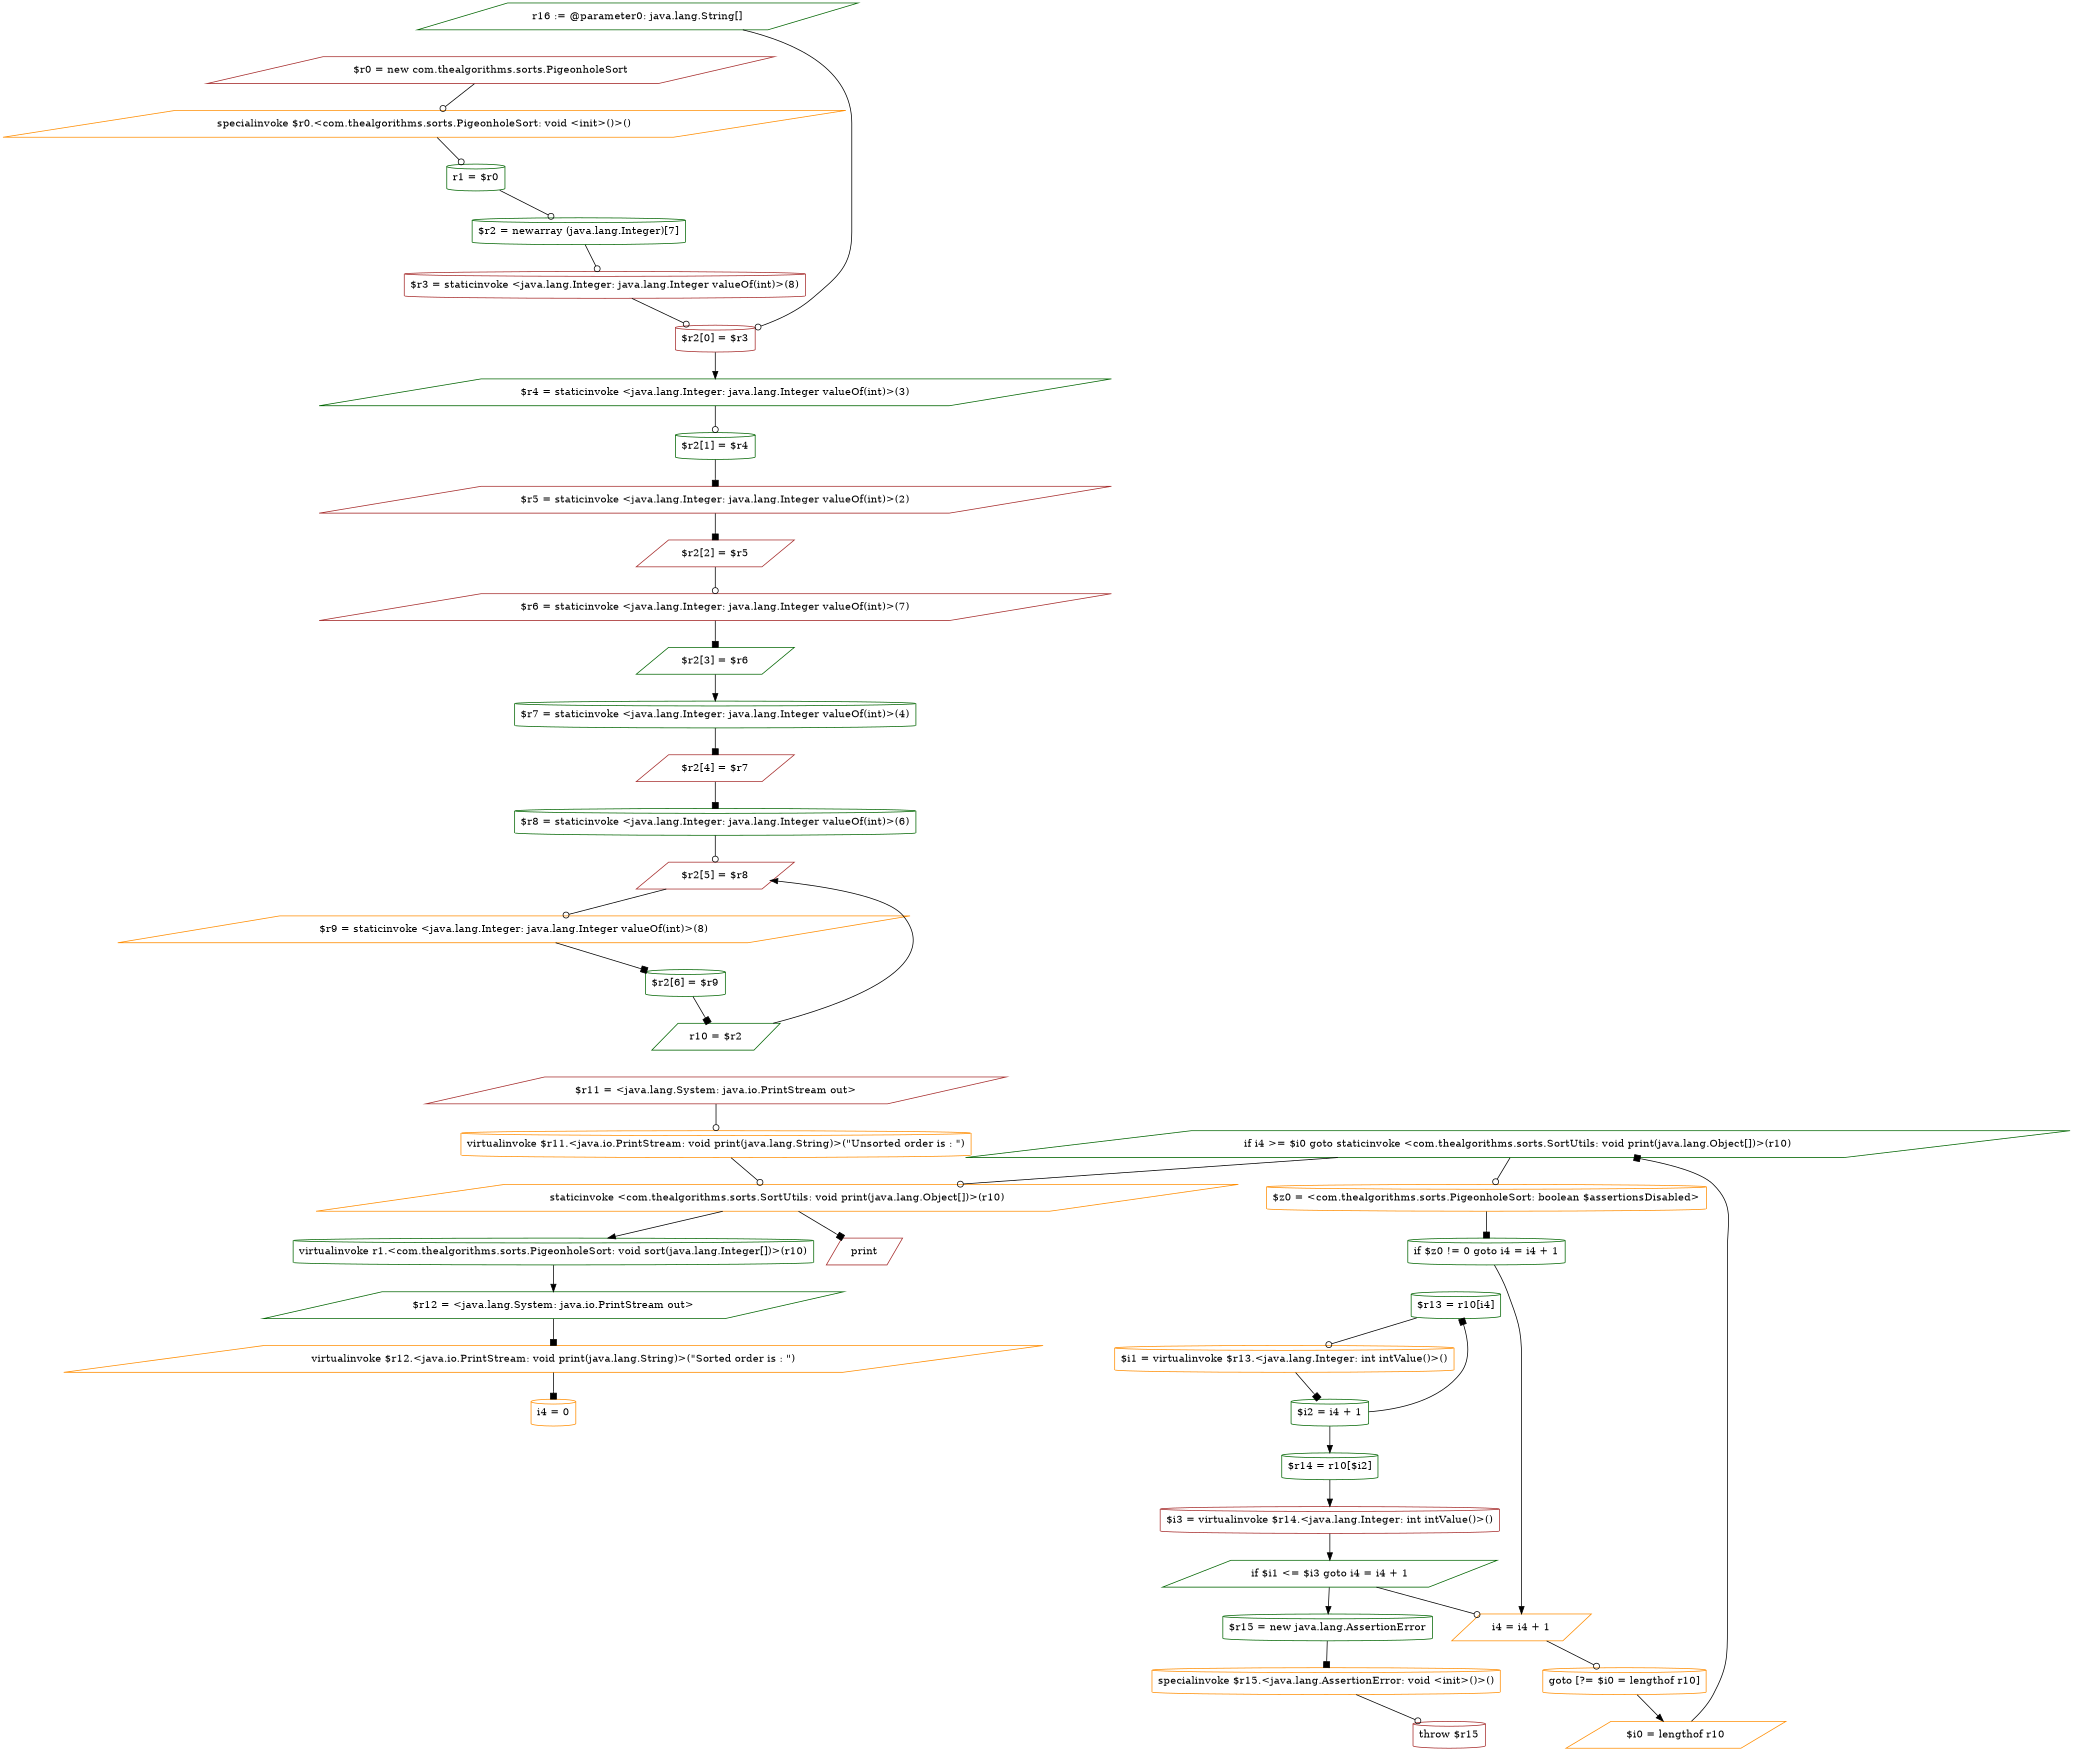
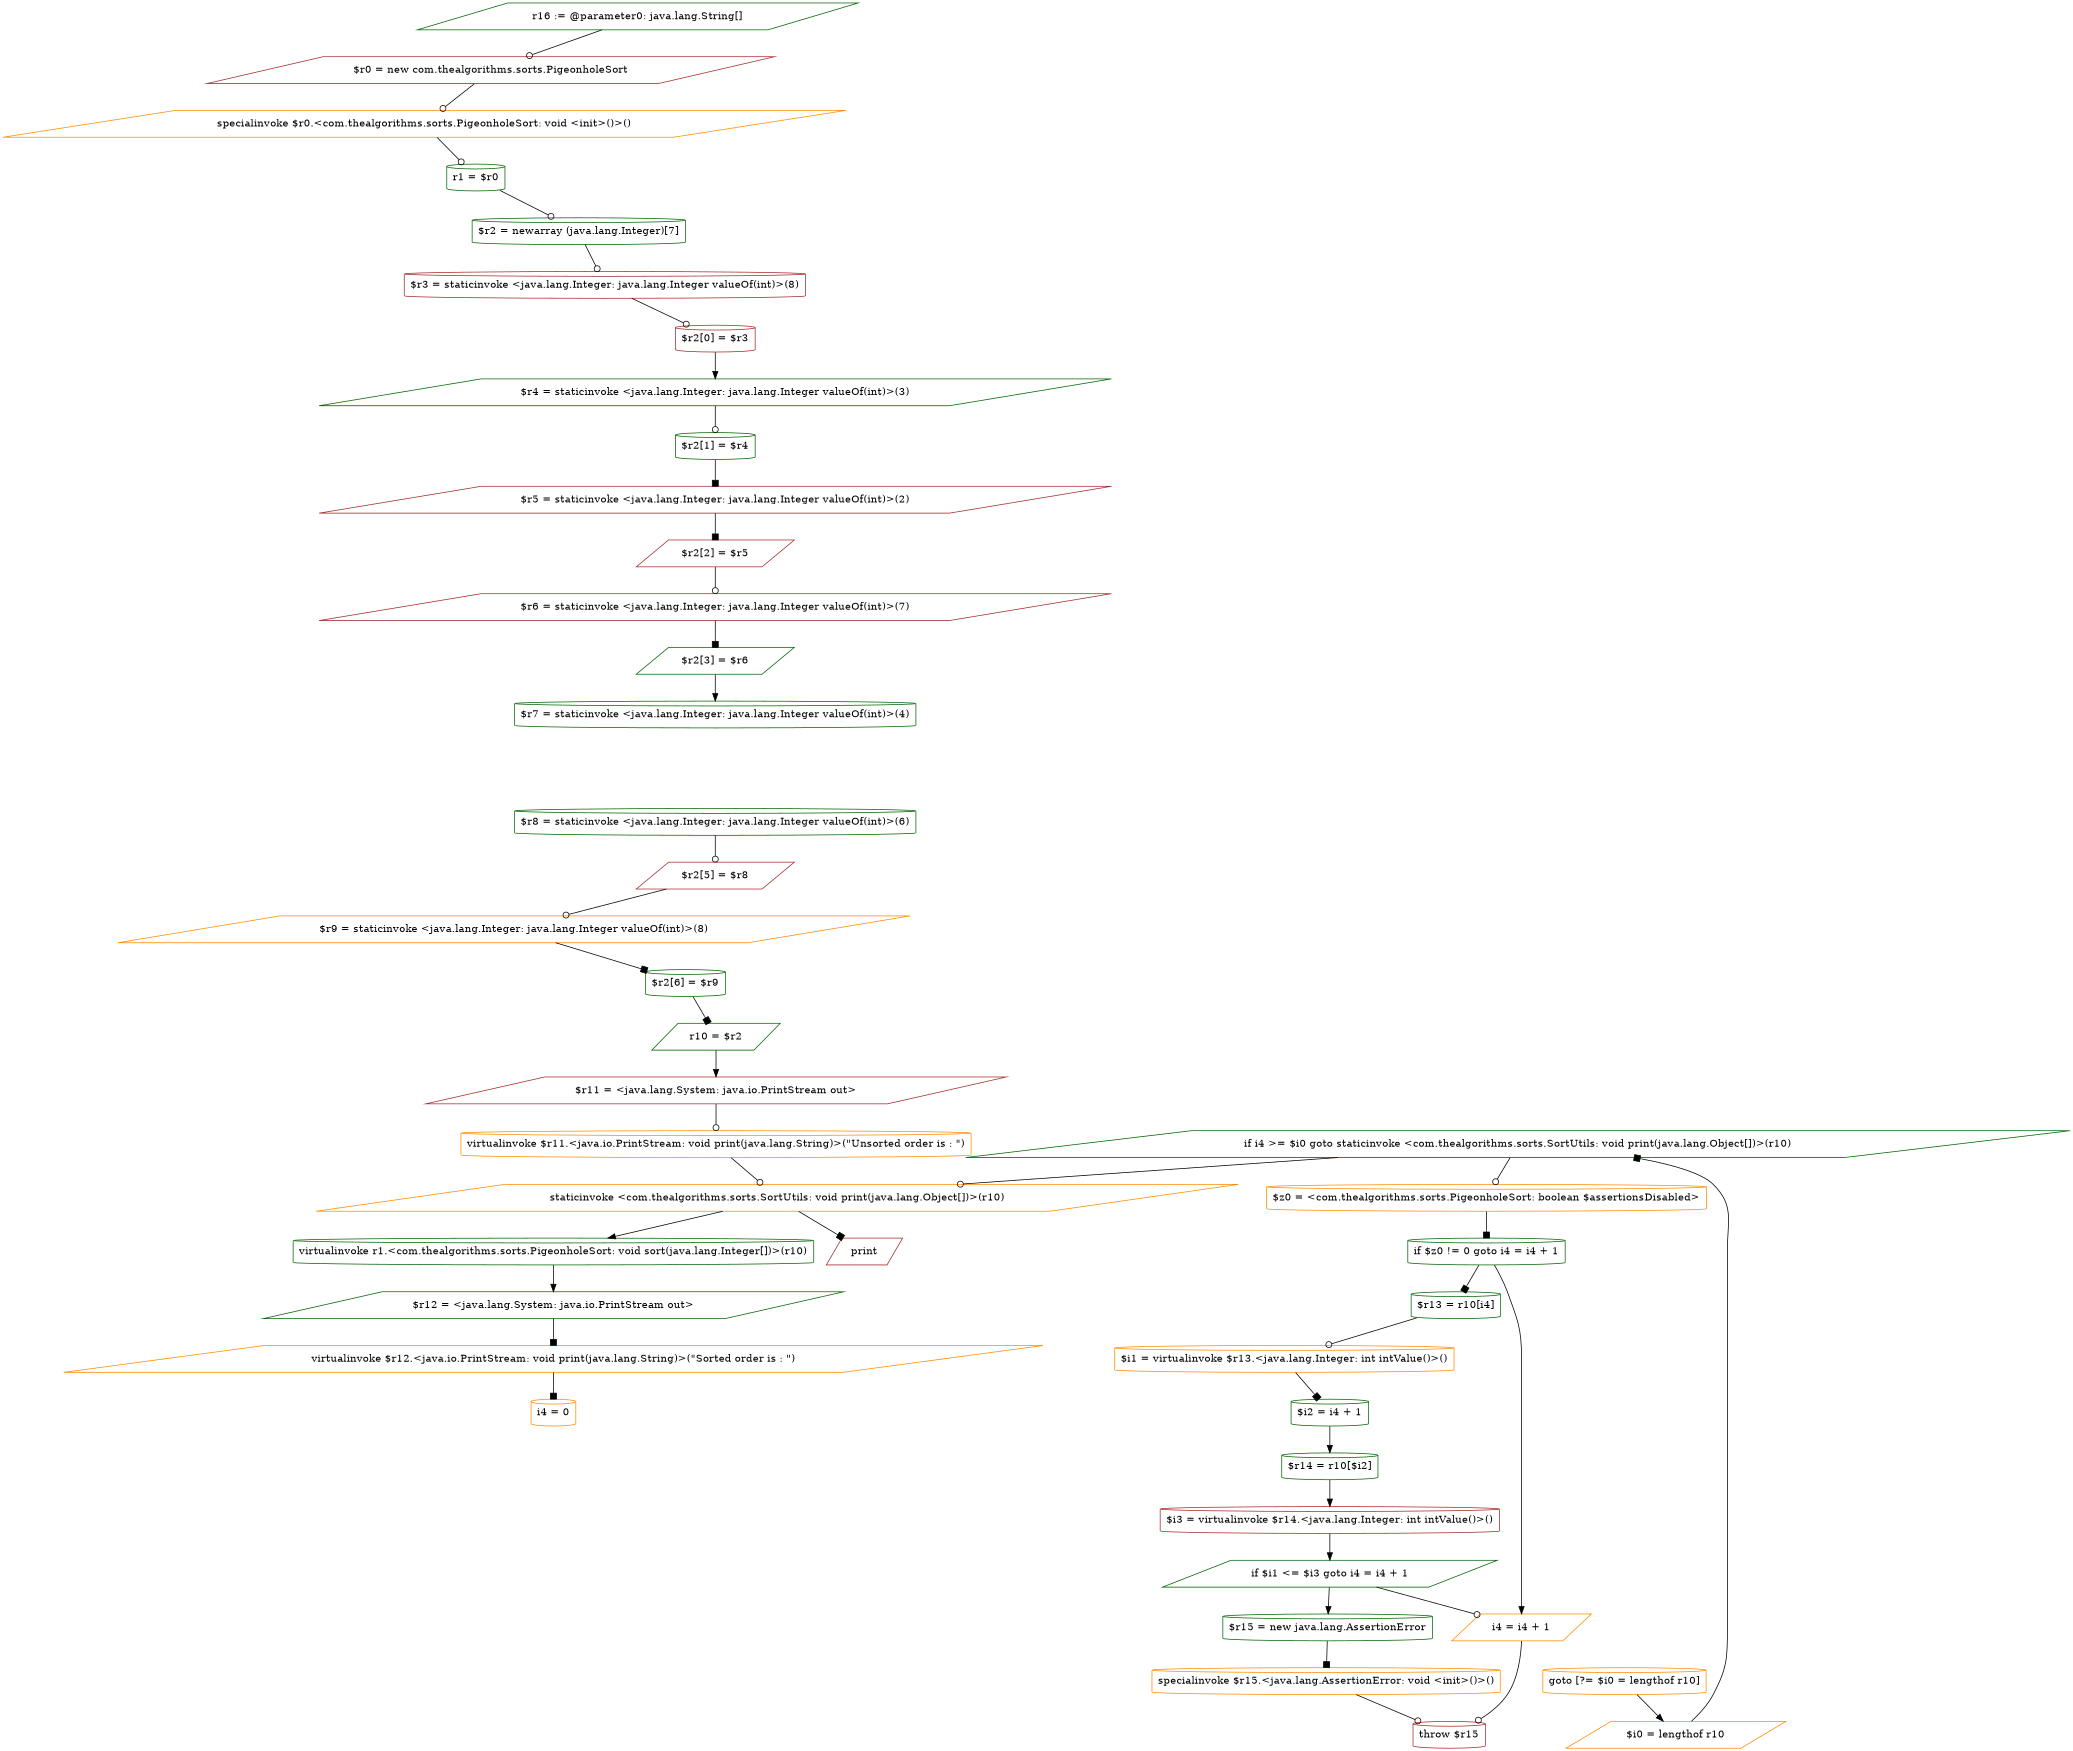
(852, 170) -> (567, 42)
(715, 768) -> none
(911, 946) -> (716, 1060)
(1441, 1391) -> (1473, 1275)
(1570, 1653) -> (1512, 1686)
